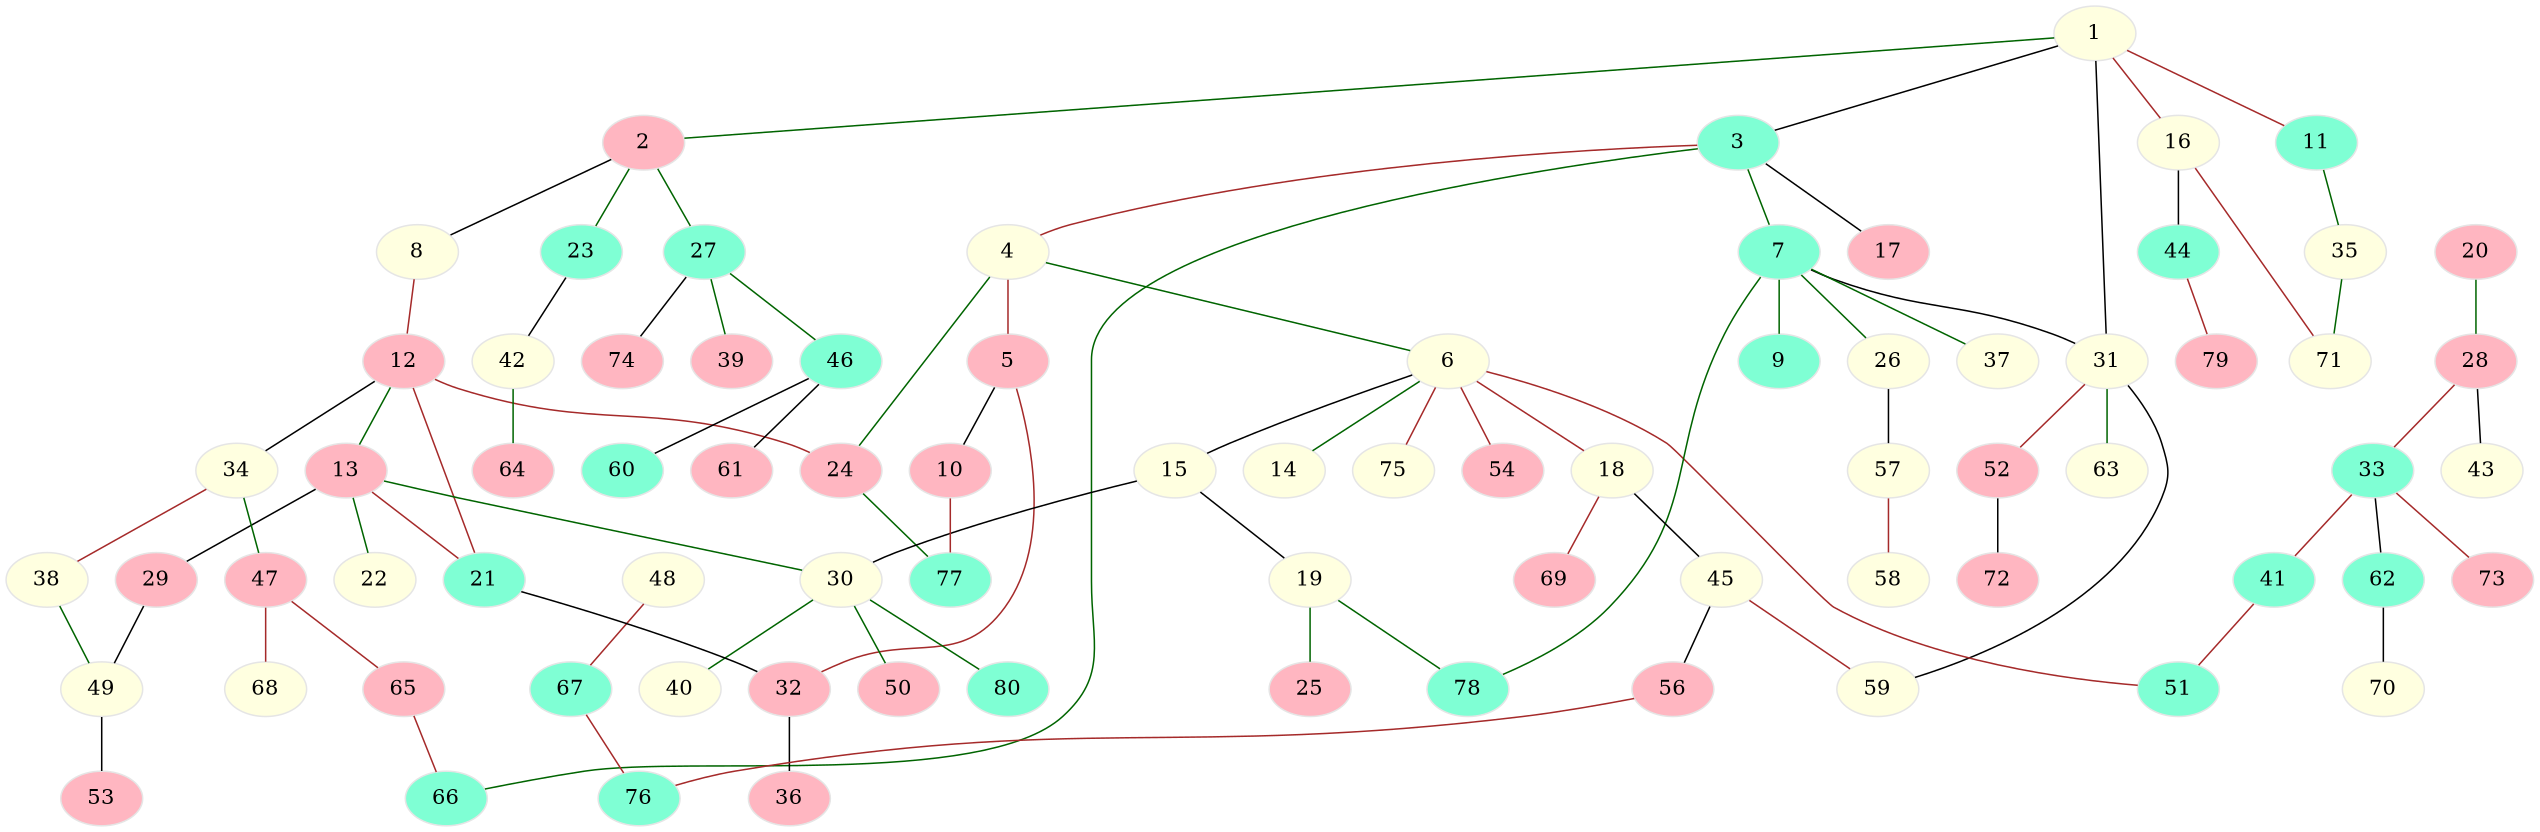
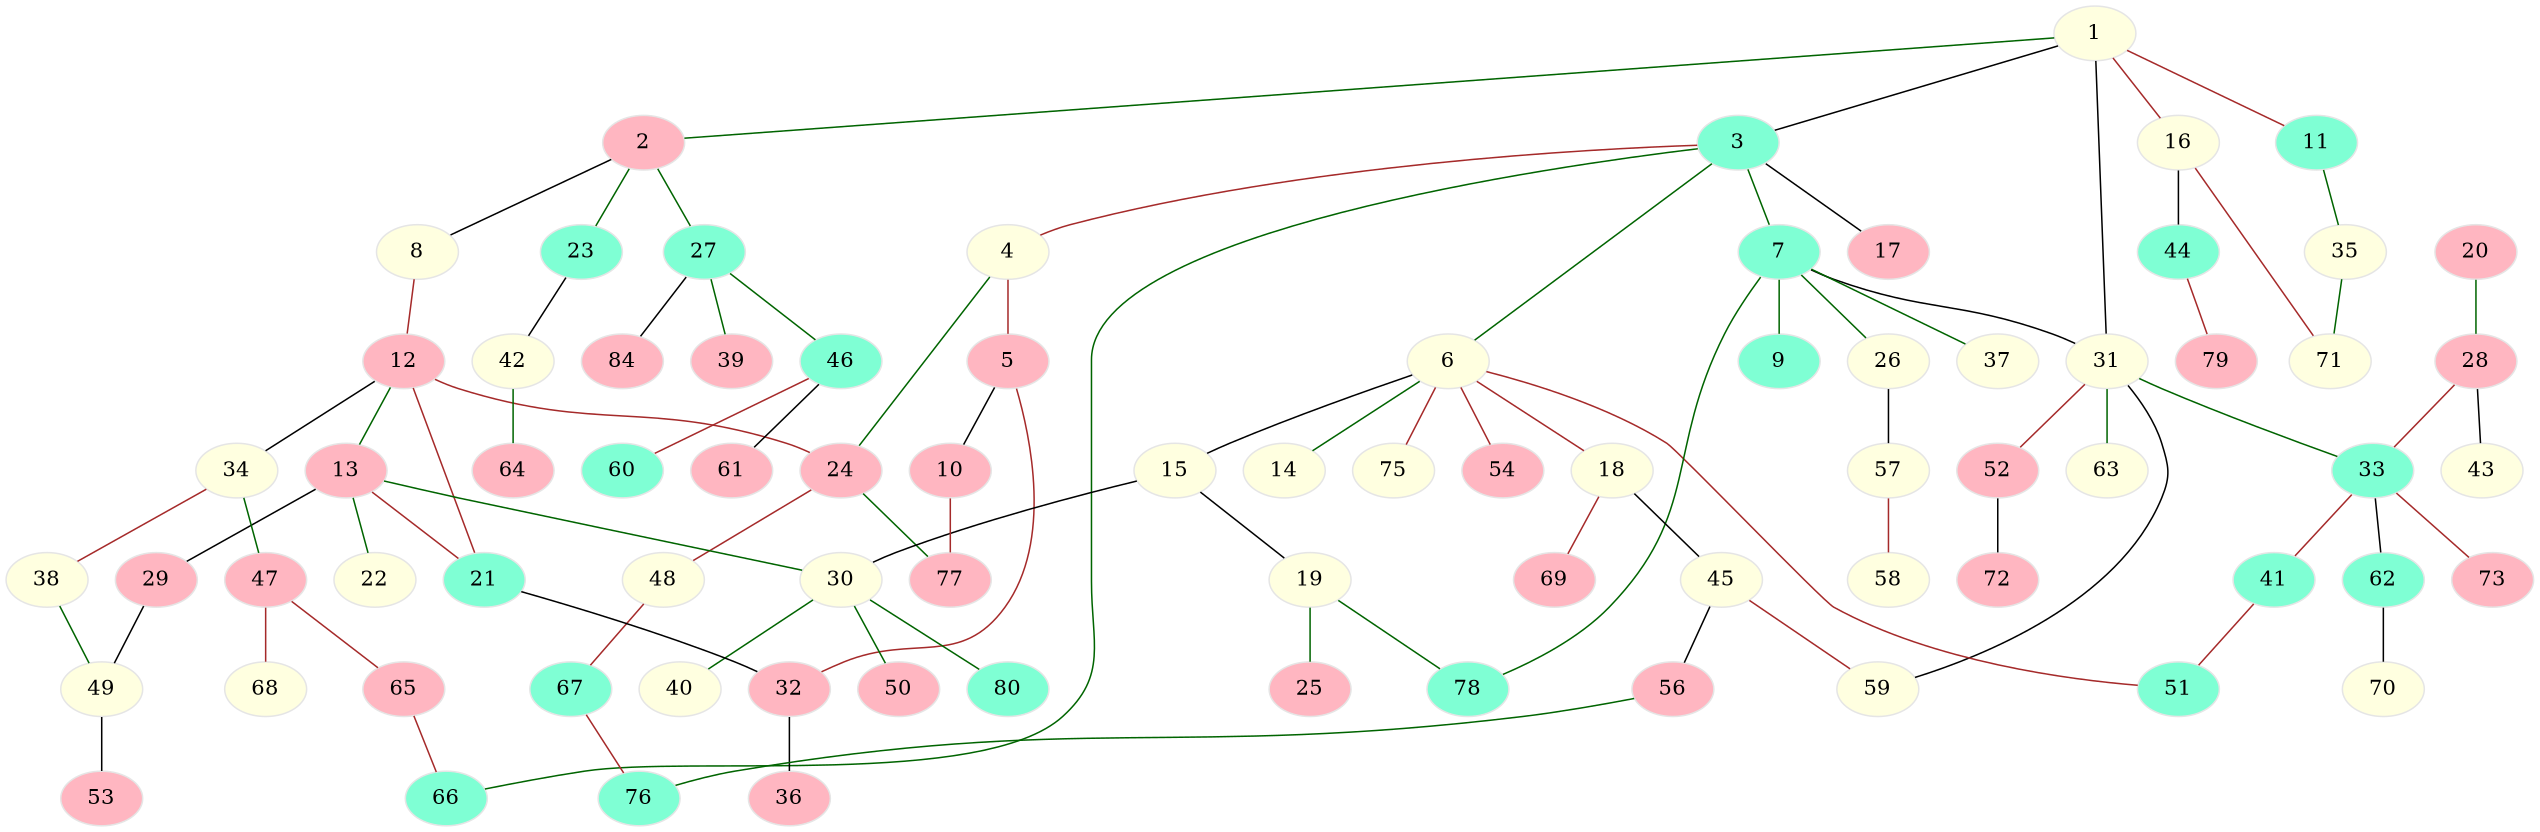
(1228, 307) -> (1593, 252)
(622, 361) -> (622, 361)
(732, 416) -> (732, 416)
none -> (2238, 419)
none -> (752, 525)
(950, 580) -> (950, 580)
(1154, 737) -> (1154, 737)
